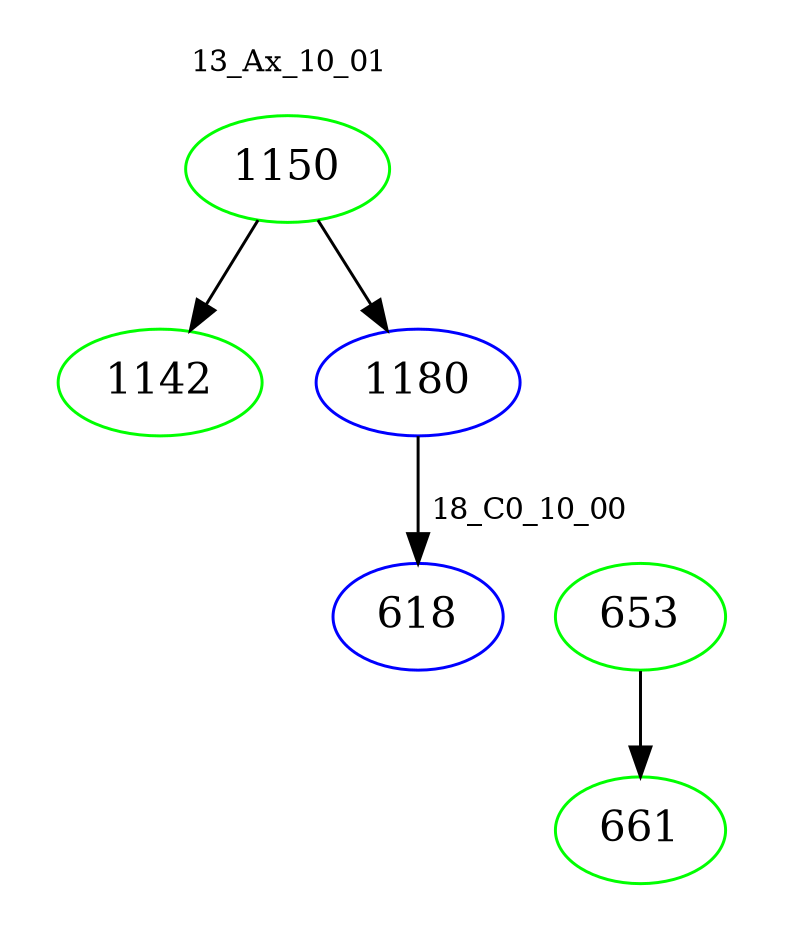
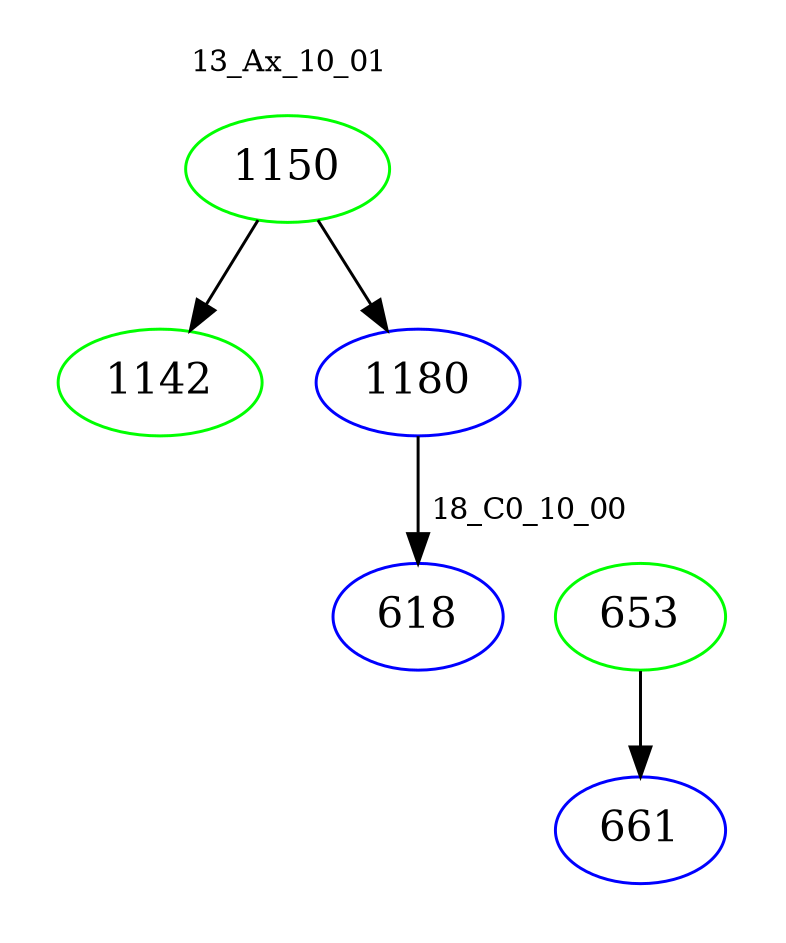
(640, 830) -> (640, 830)
